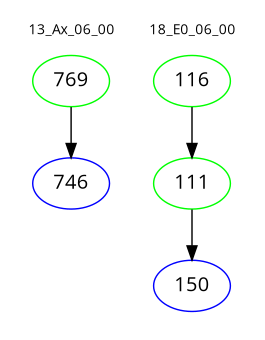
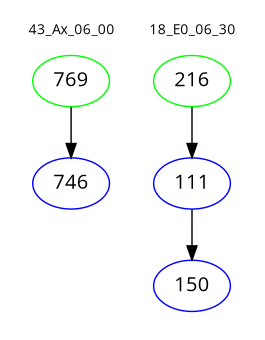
(72, 31) -> (72, 31)
(193, 31) -> (193, 31)
(192, 81) -> (192, 81)
(192, 183) -> (192, 183)
